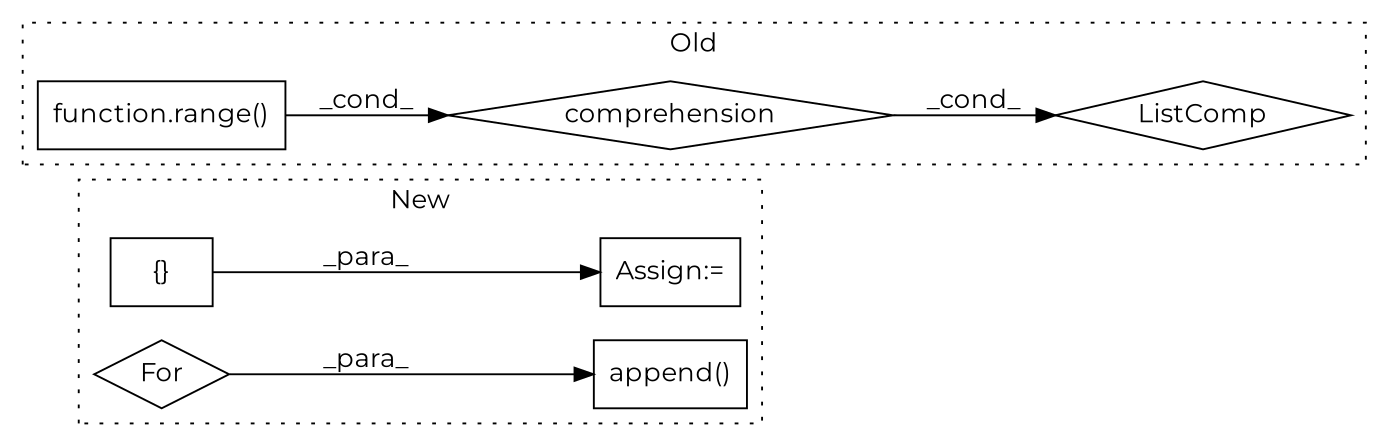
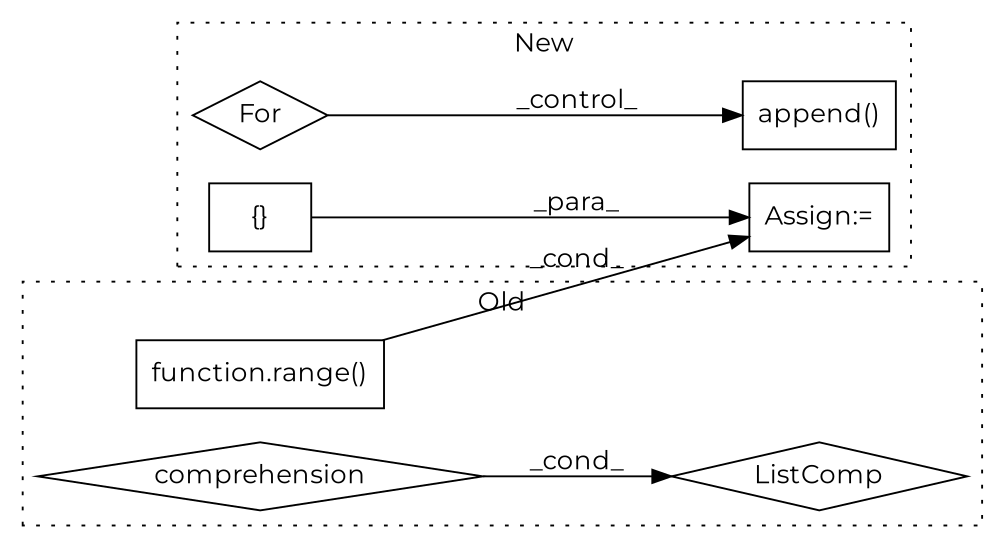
(357, 115) -> (548, 294)
(367, 360) -> (577, 101)
